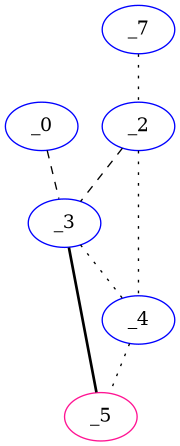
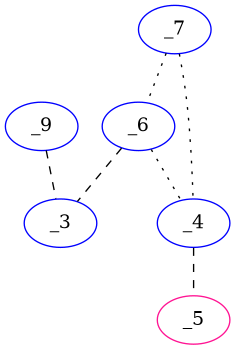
(42, 126) -> (42, 126)
(138, 126) -> (138, 126)
(102, 272) -> (189, 126)
(83, 320) -> none
(120, 368) -> (194, 272)
